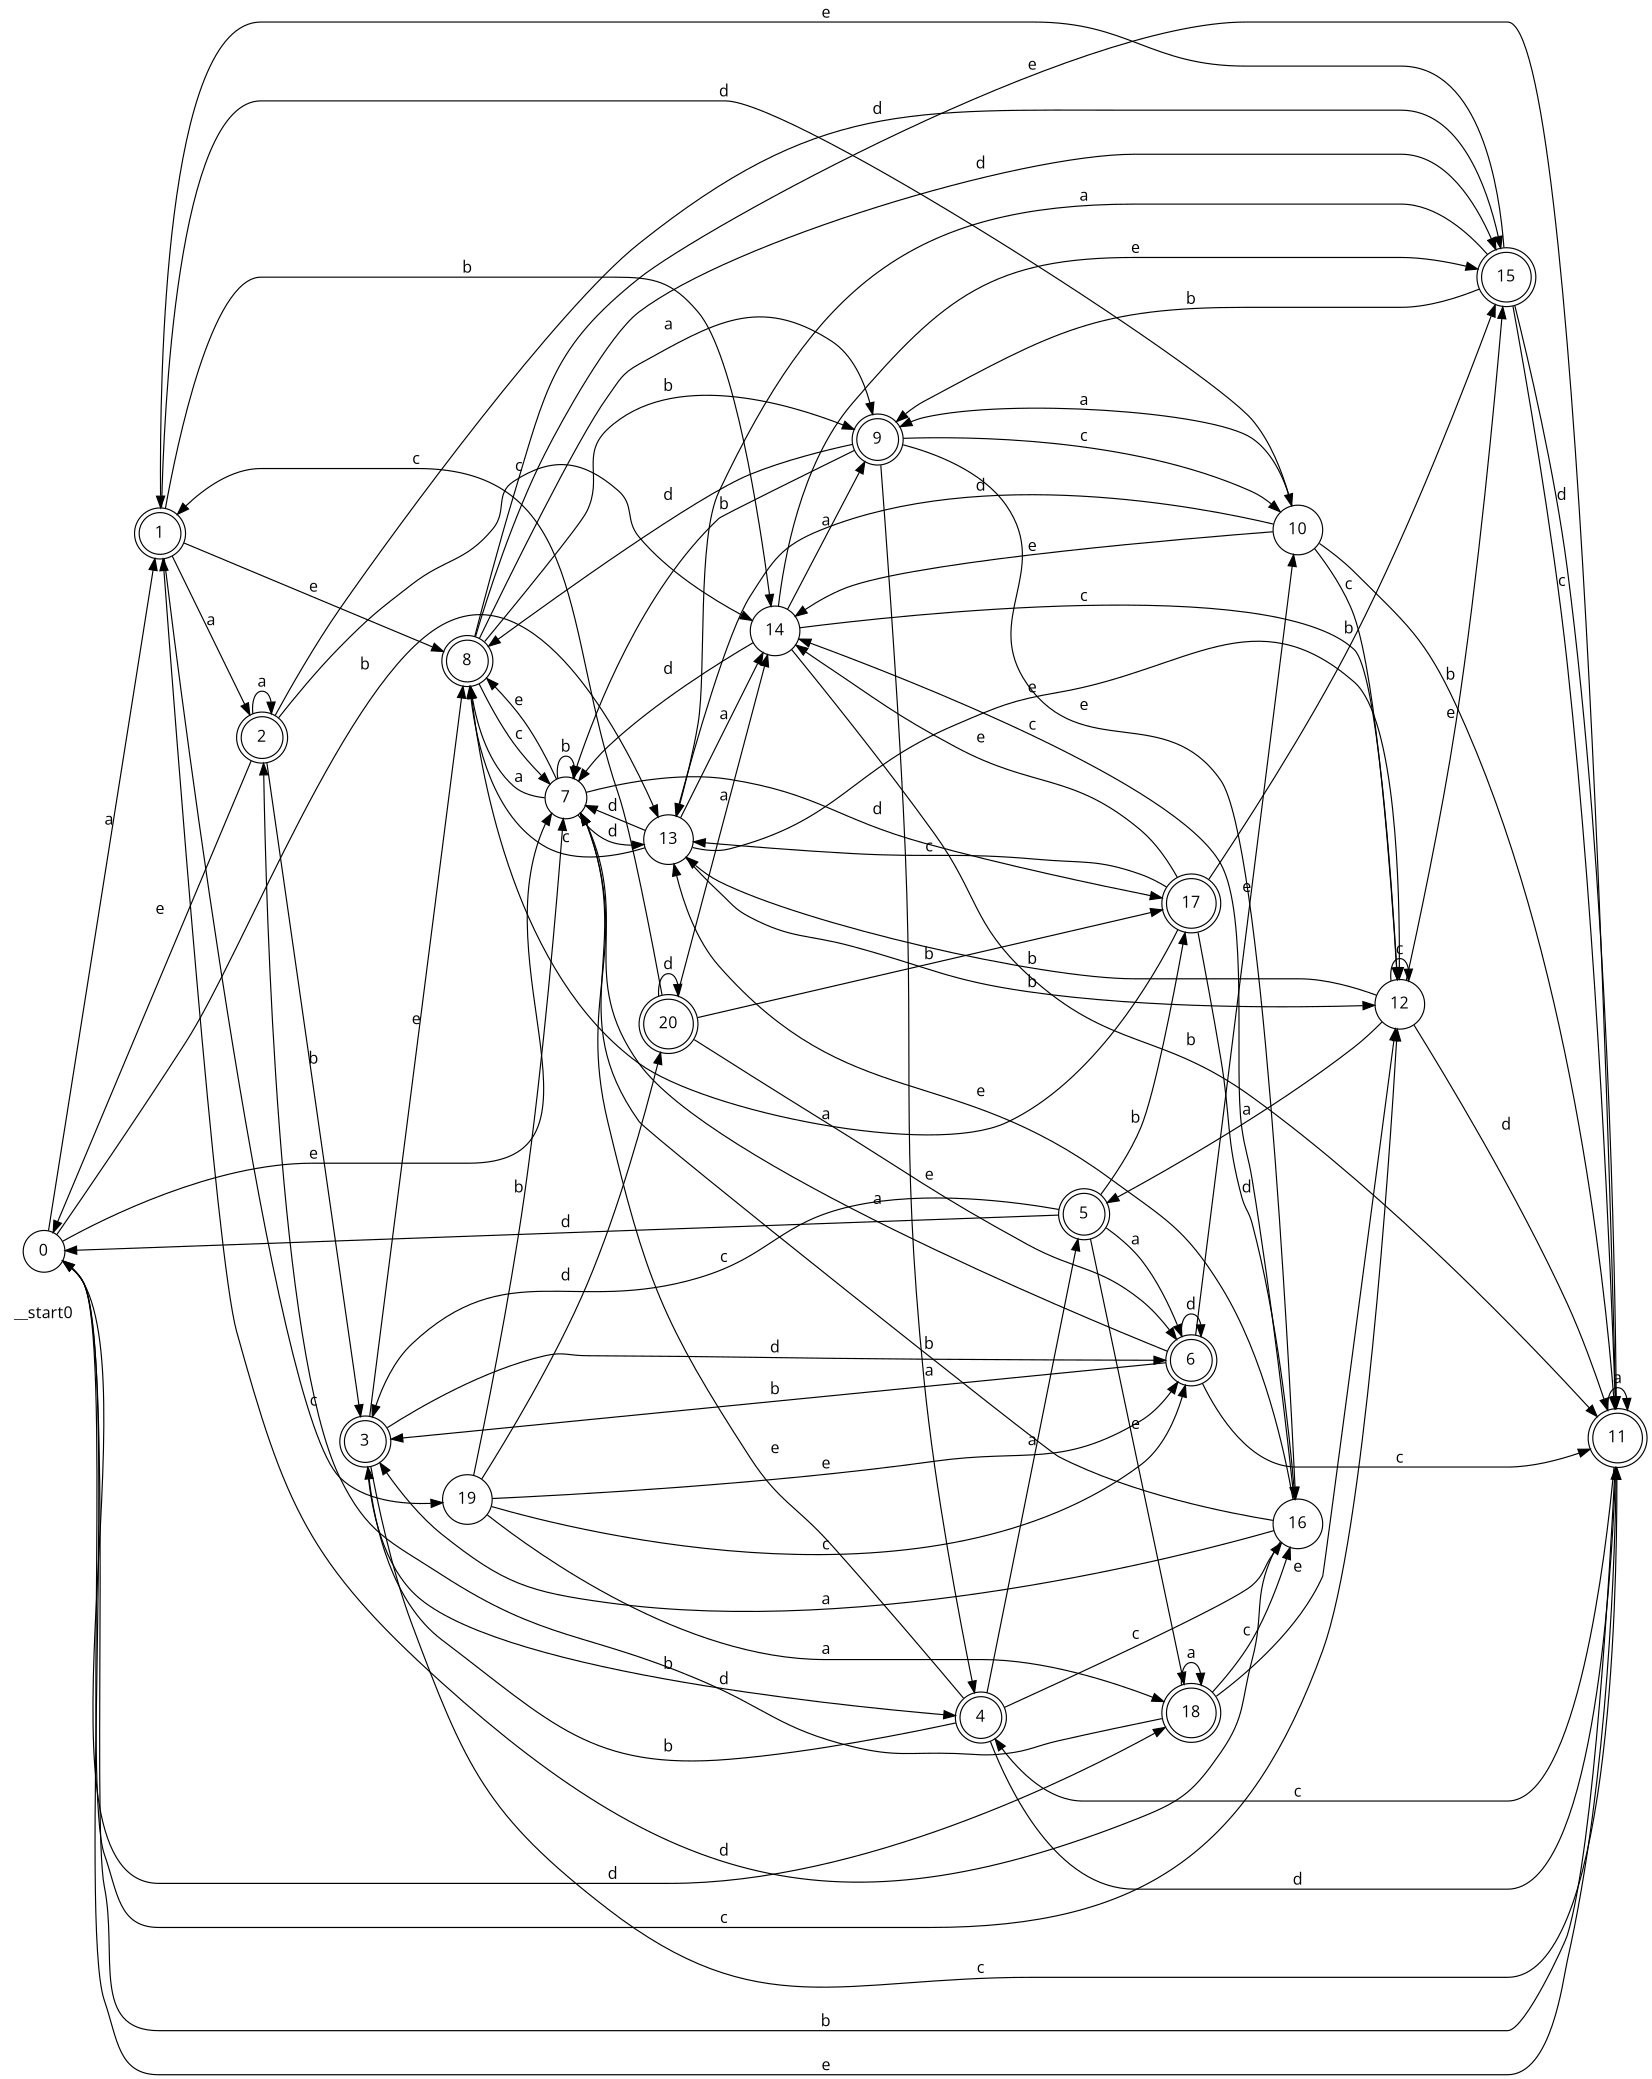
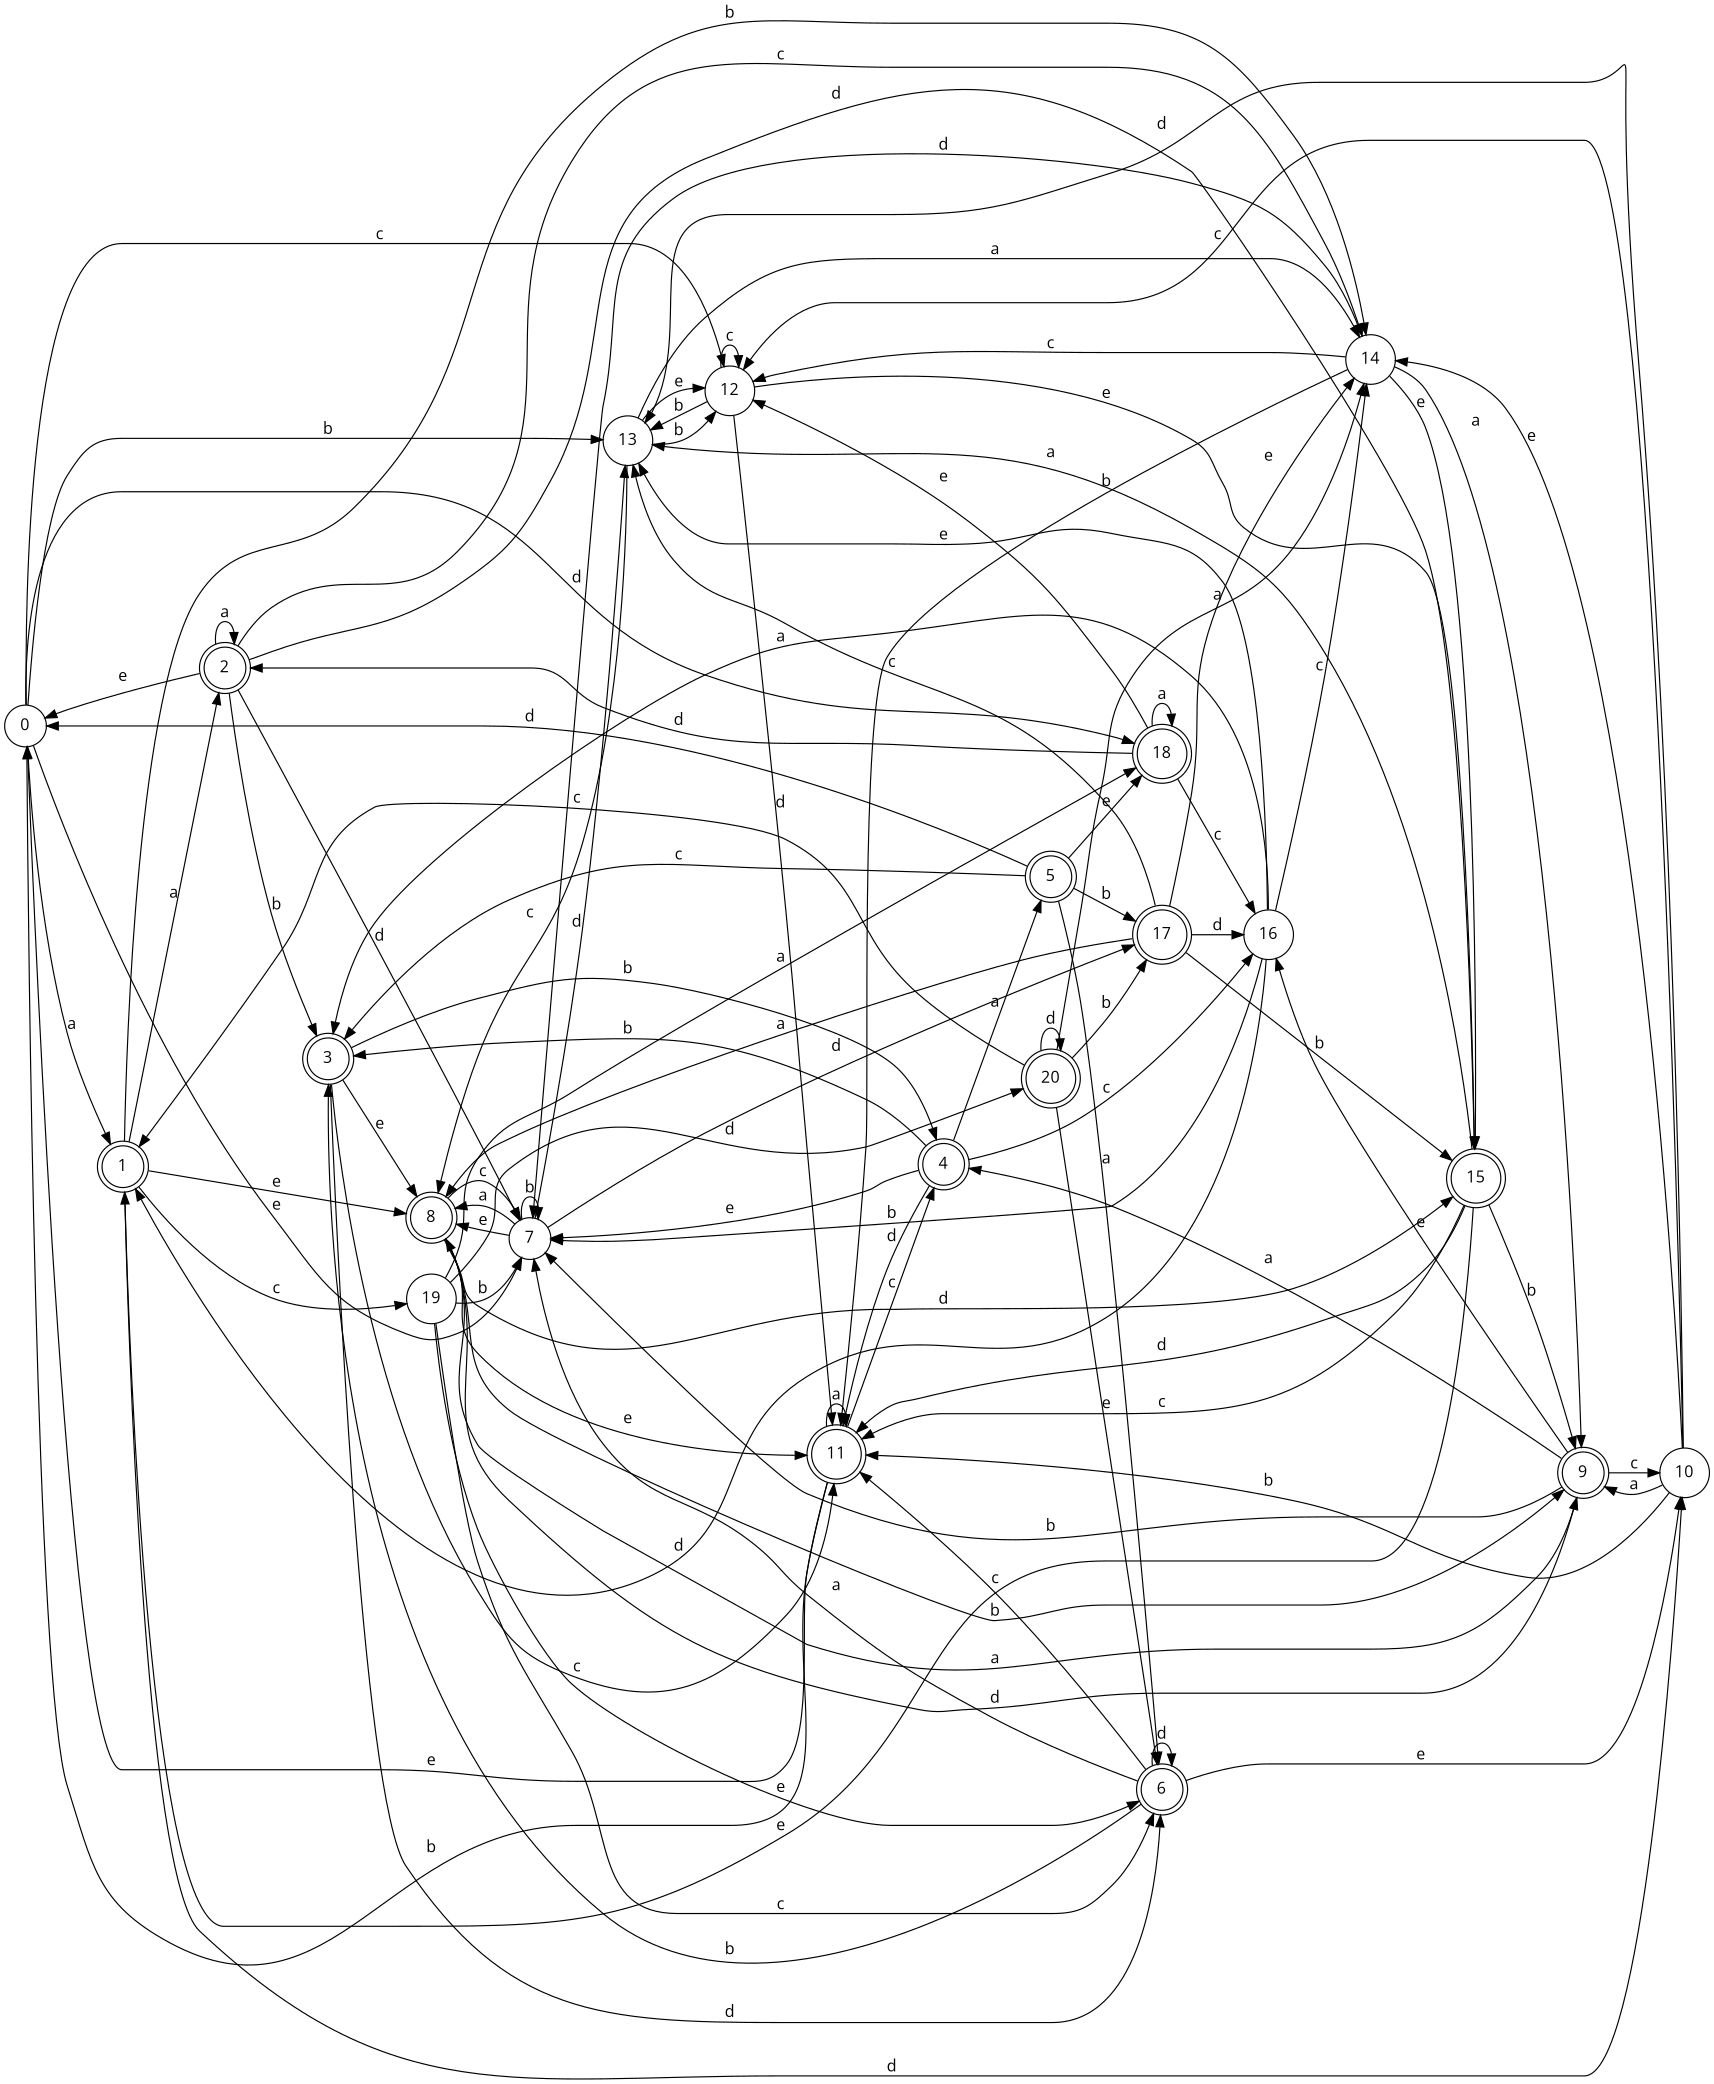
(617, 819) -> (378, 949)
(1255, 1117) -> none
(44, 1314) -> none
